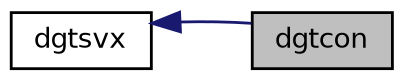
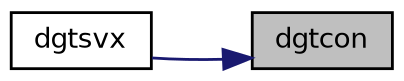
(216, 22) -> (188, 59)
